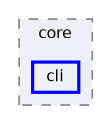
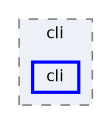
(56, 34) -> (56, 34)
